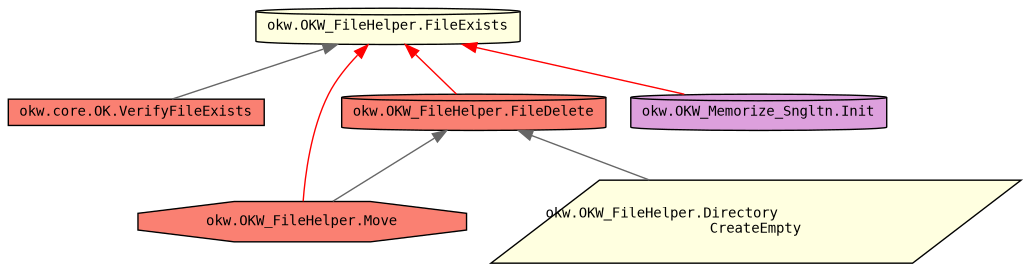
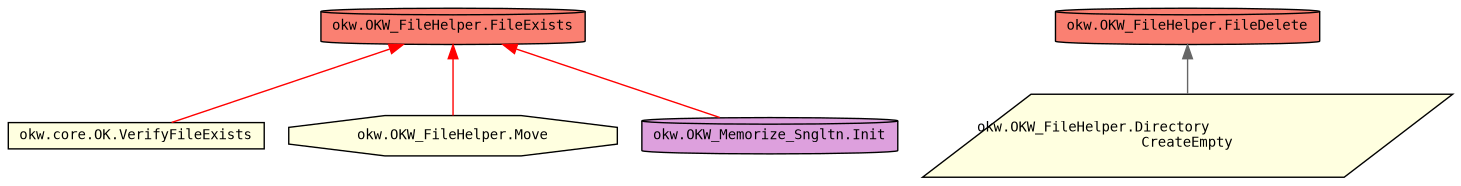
(388, 26) -> (453, 26)
(248, 74) -> (281, 86)
(436, 74) -> none
(136, 112) -> (136, 136)
(384, 170) -> none
(302, 222) -> (453, 136)
